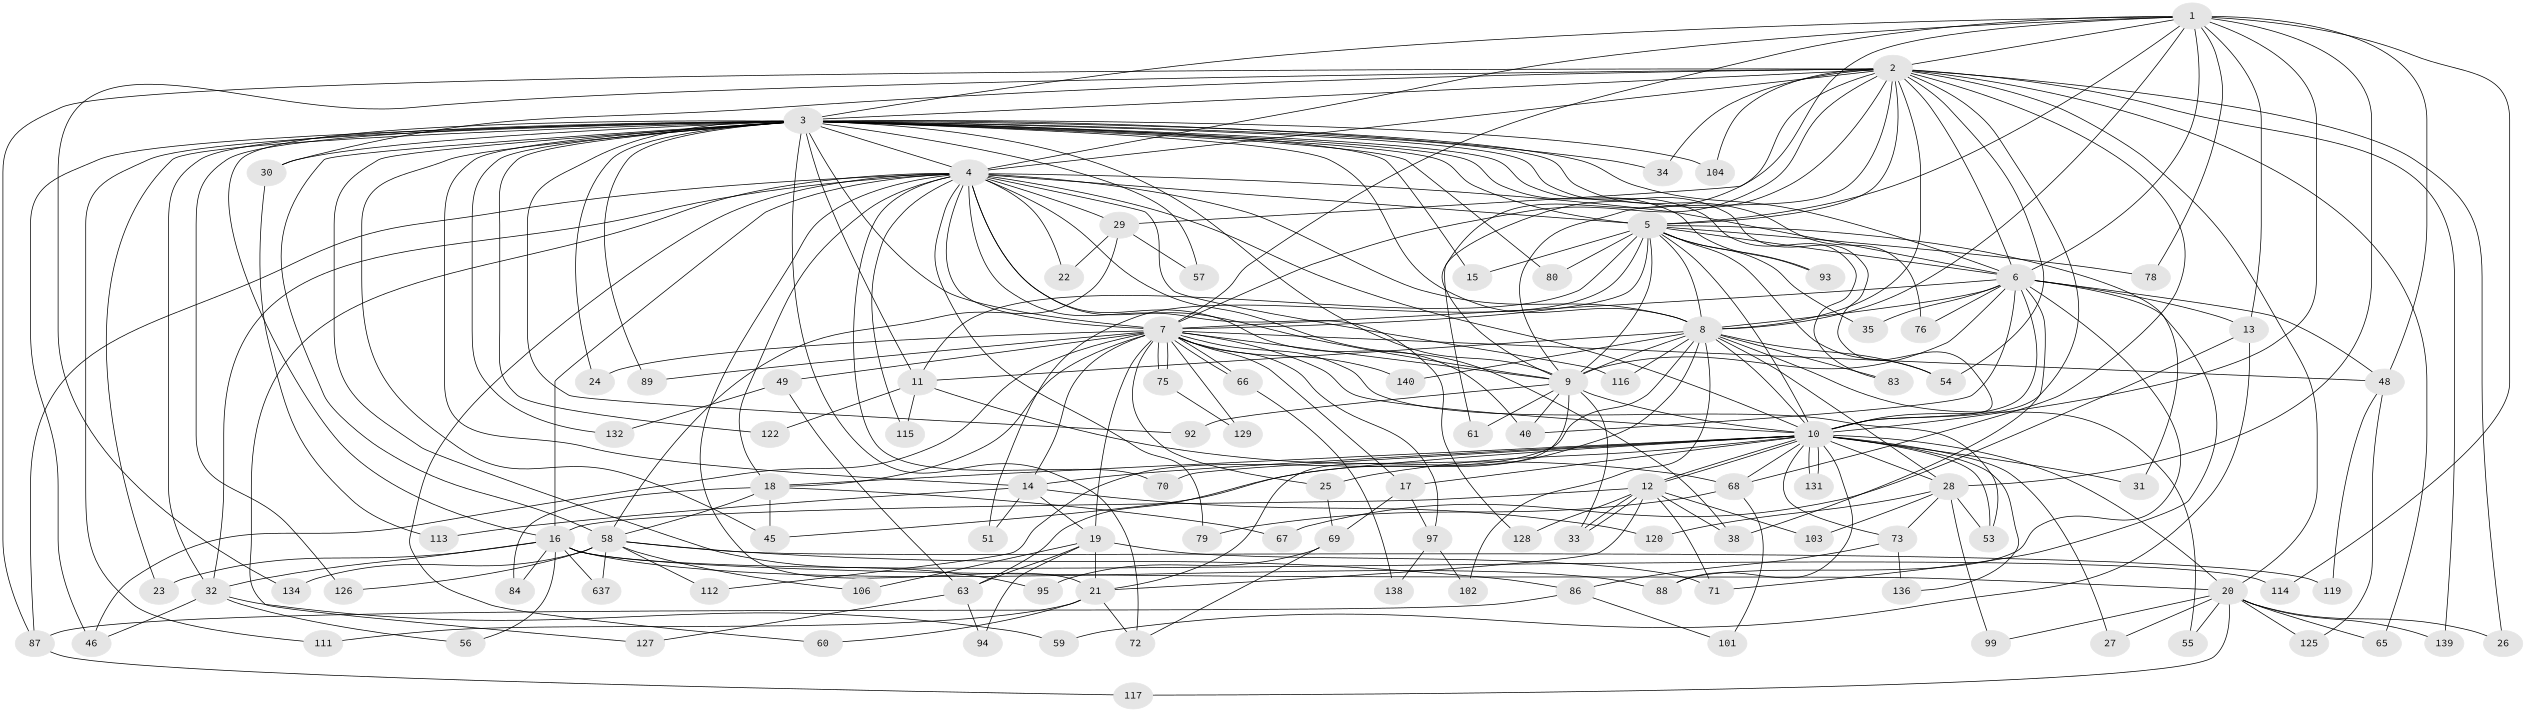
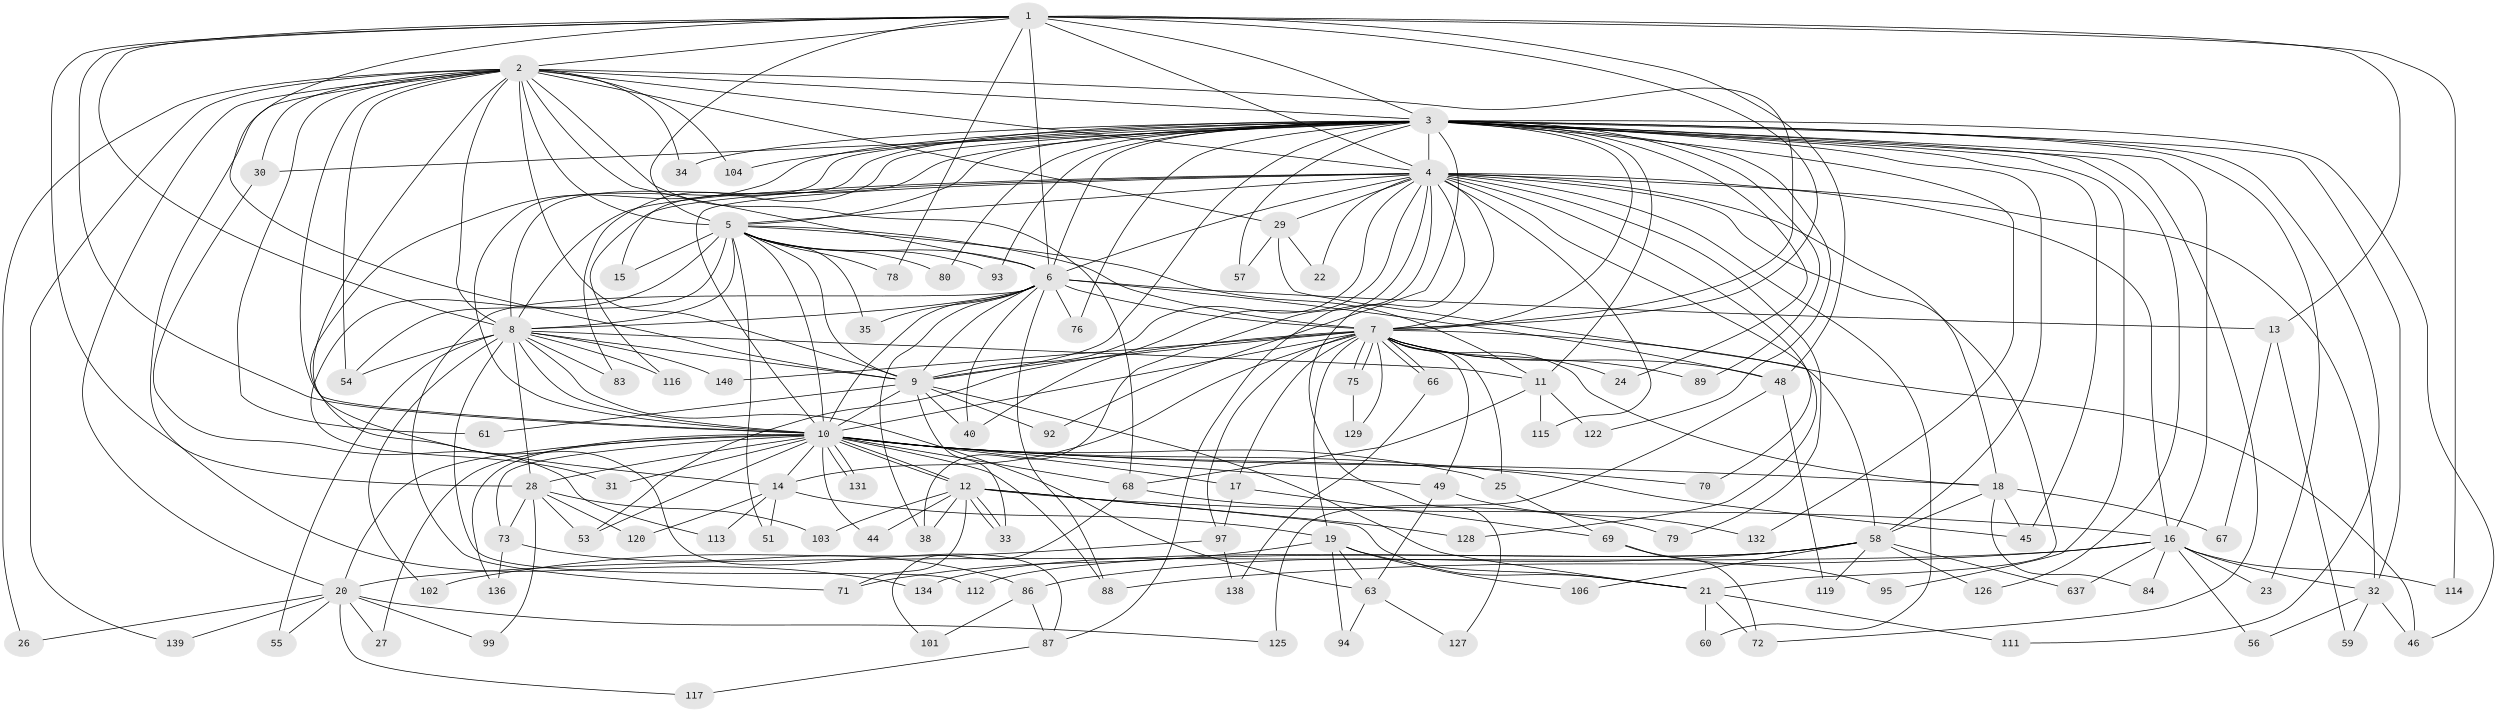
none -> (1117, 462)
none -> (873, 539)
(2382, 644) -> none
